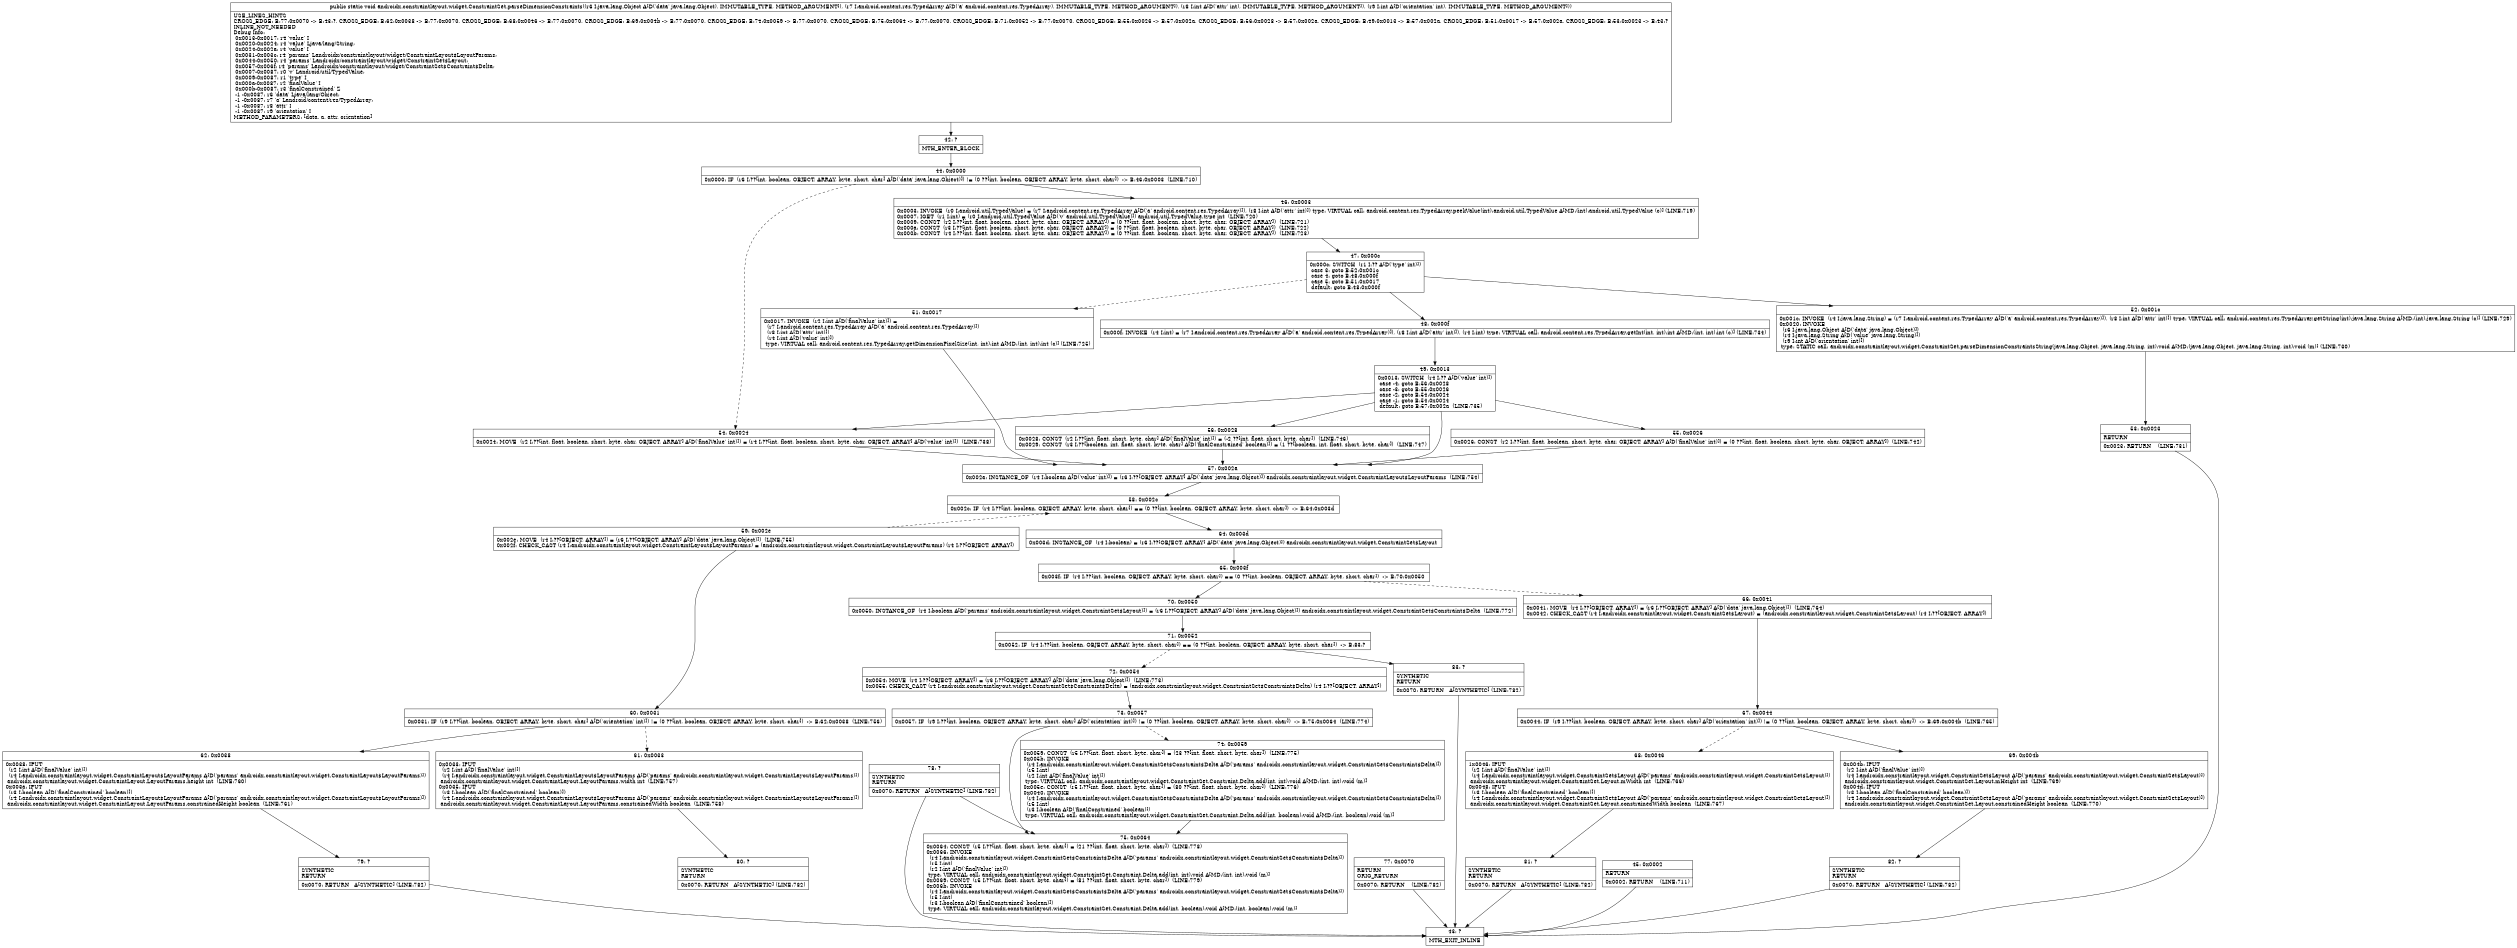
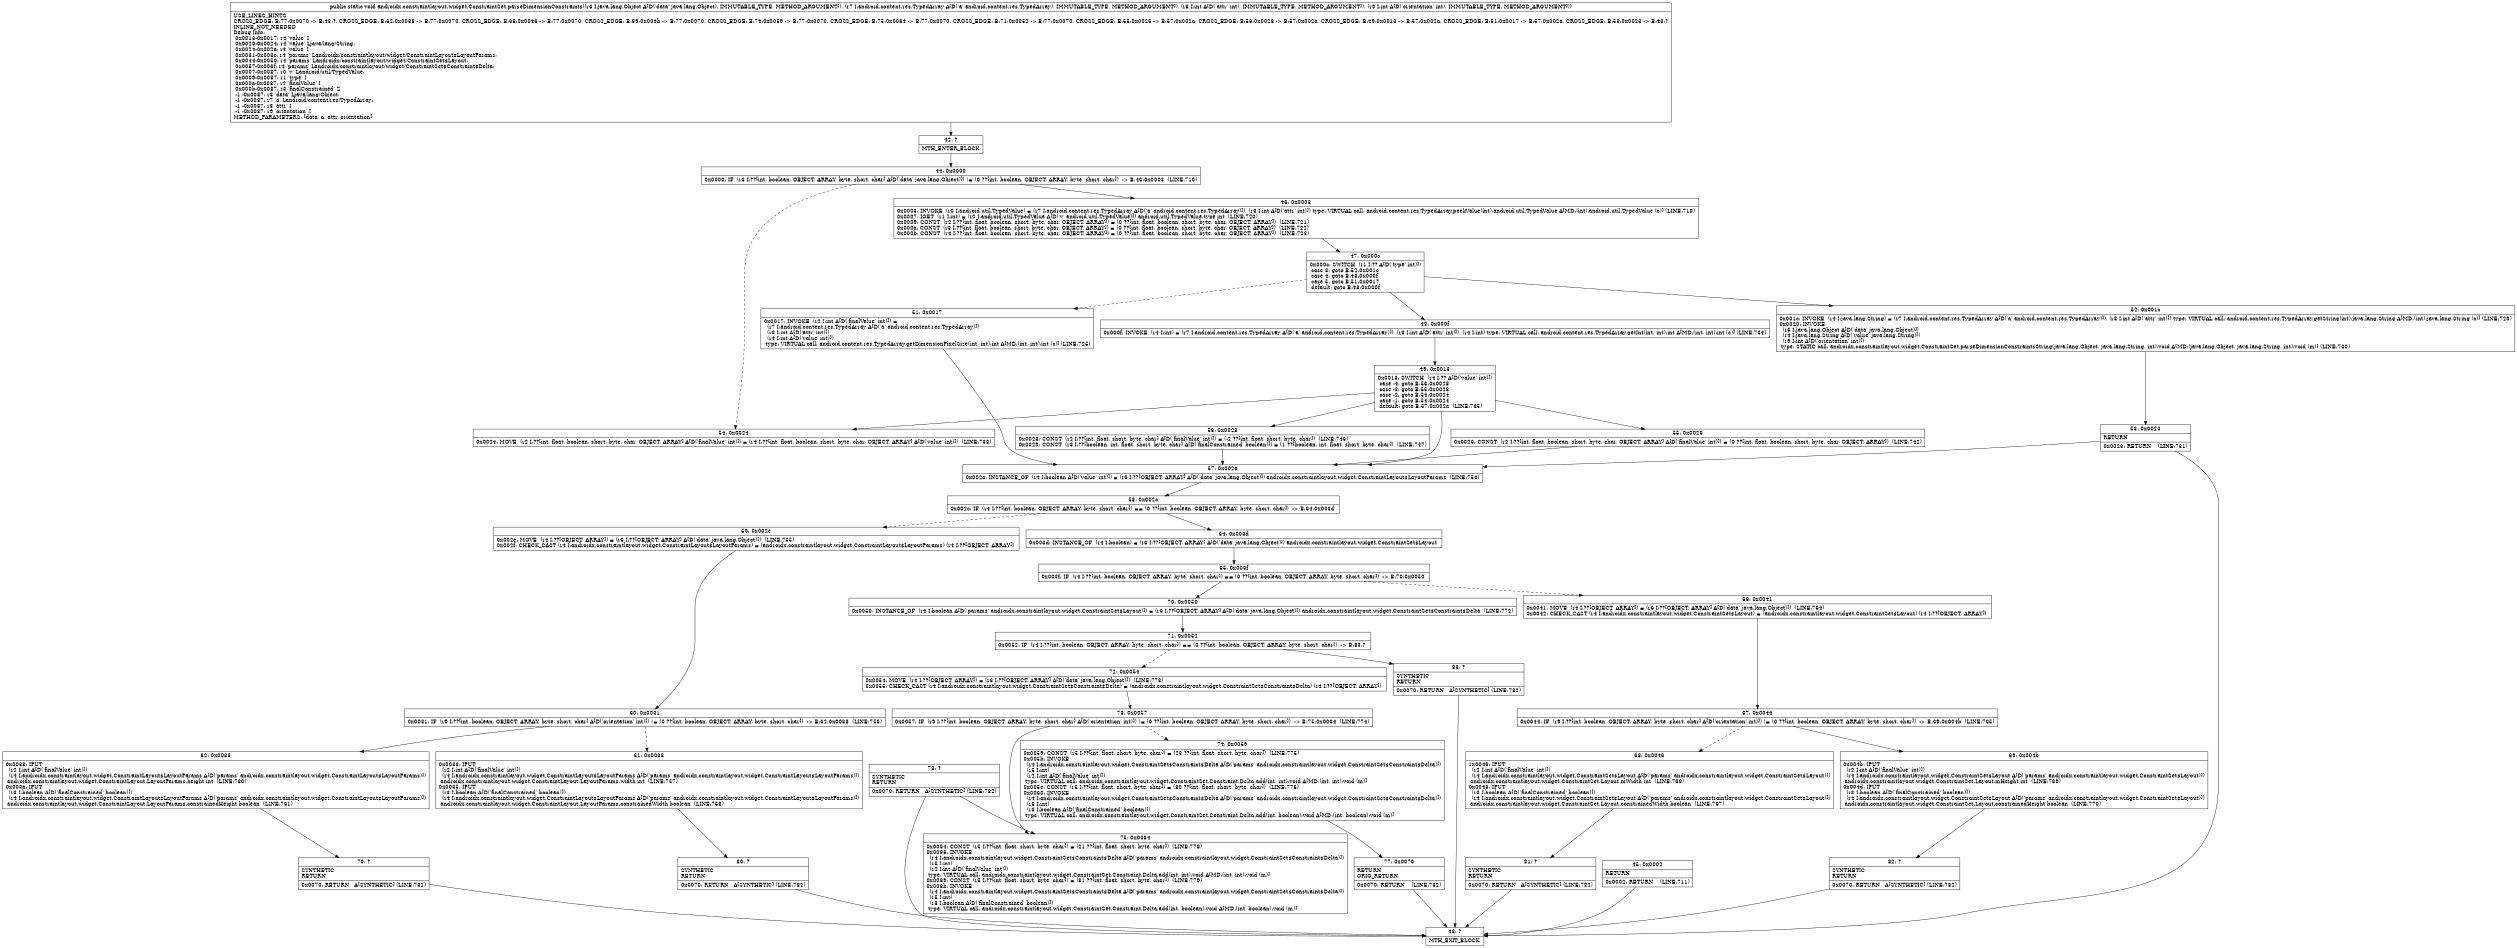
(976, 456) -> (1794, 457)
(967, 521) -> (966, 520)
(1048, 793) -> (1048, 793)
(1185, 826) -> (1354, 836)
none -> (1107, 927)
(1455, 941) -> (1455, 941)
